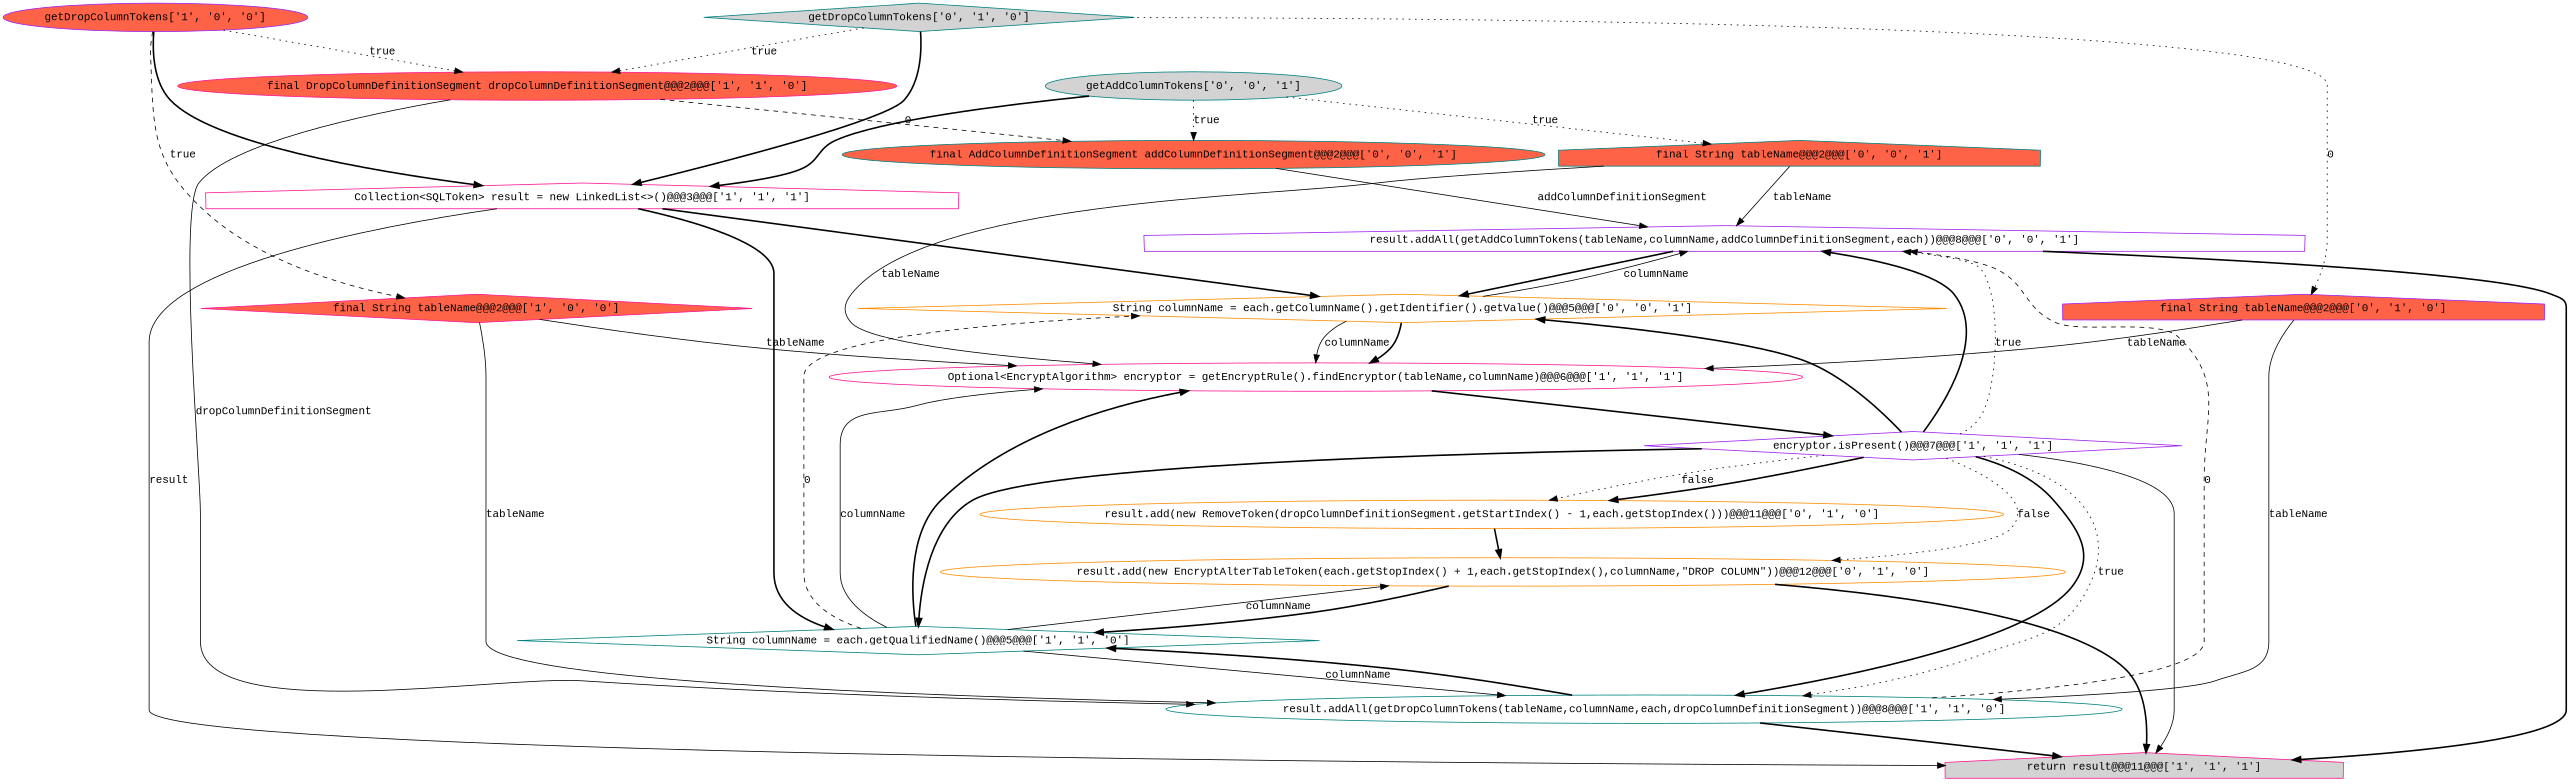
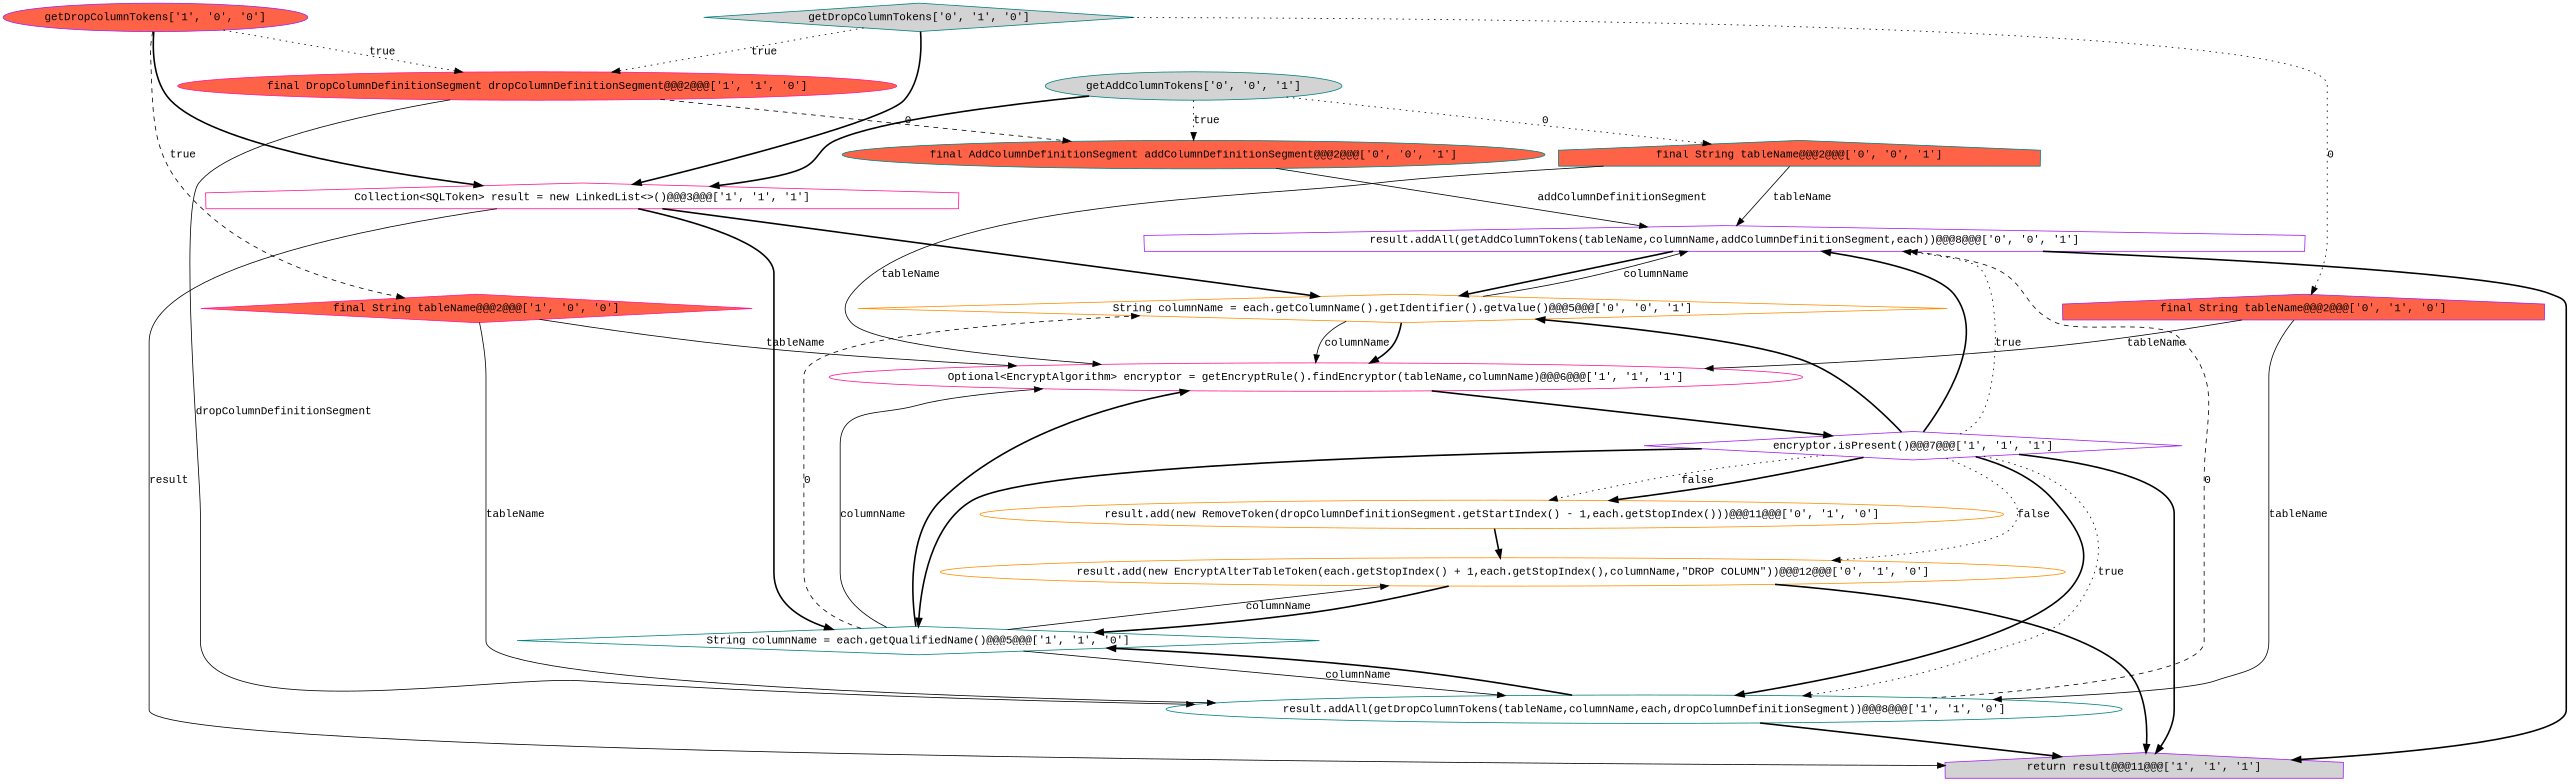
(1545, 120) -> (1545, 120)
(2174, 544) -> (2174, 544)
(2144, 767) -> (2144, 767)
